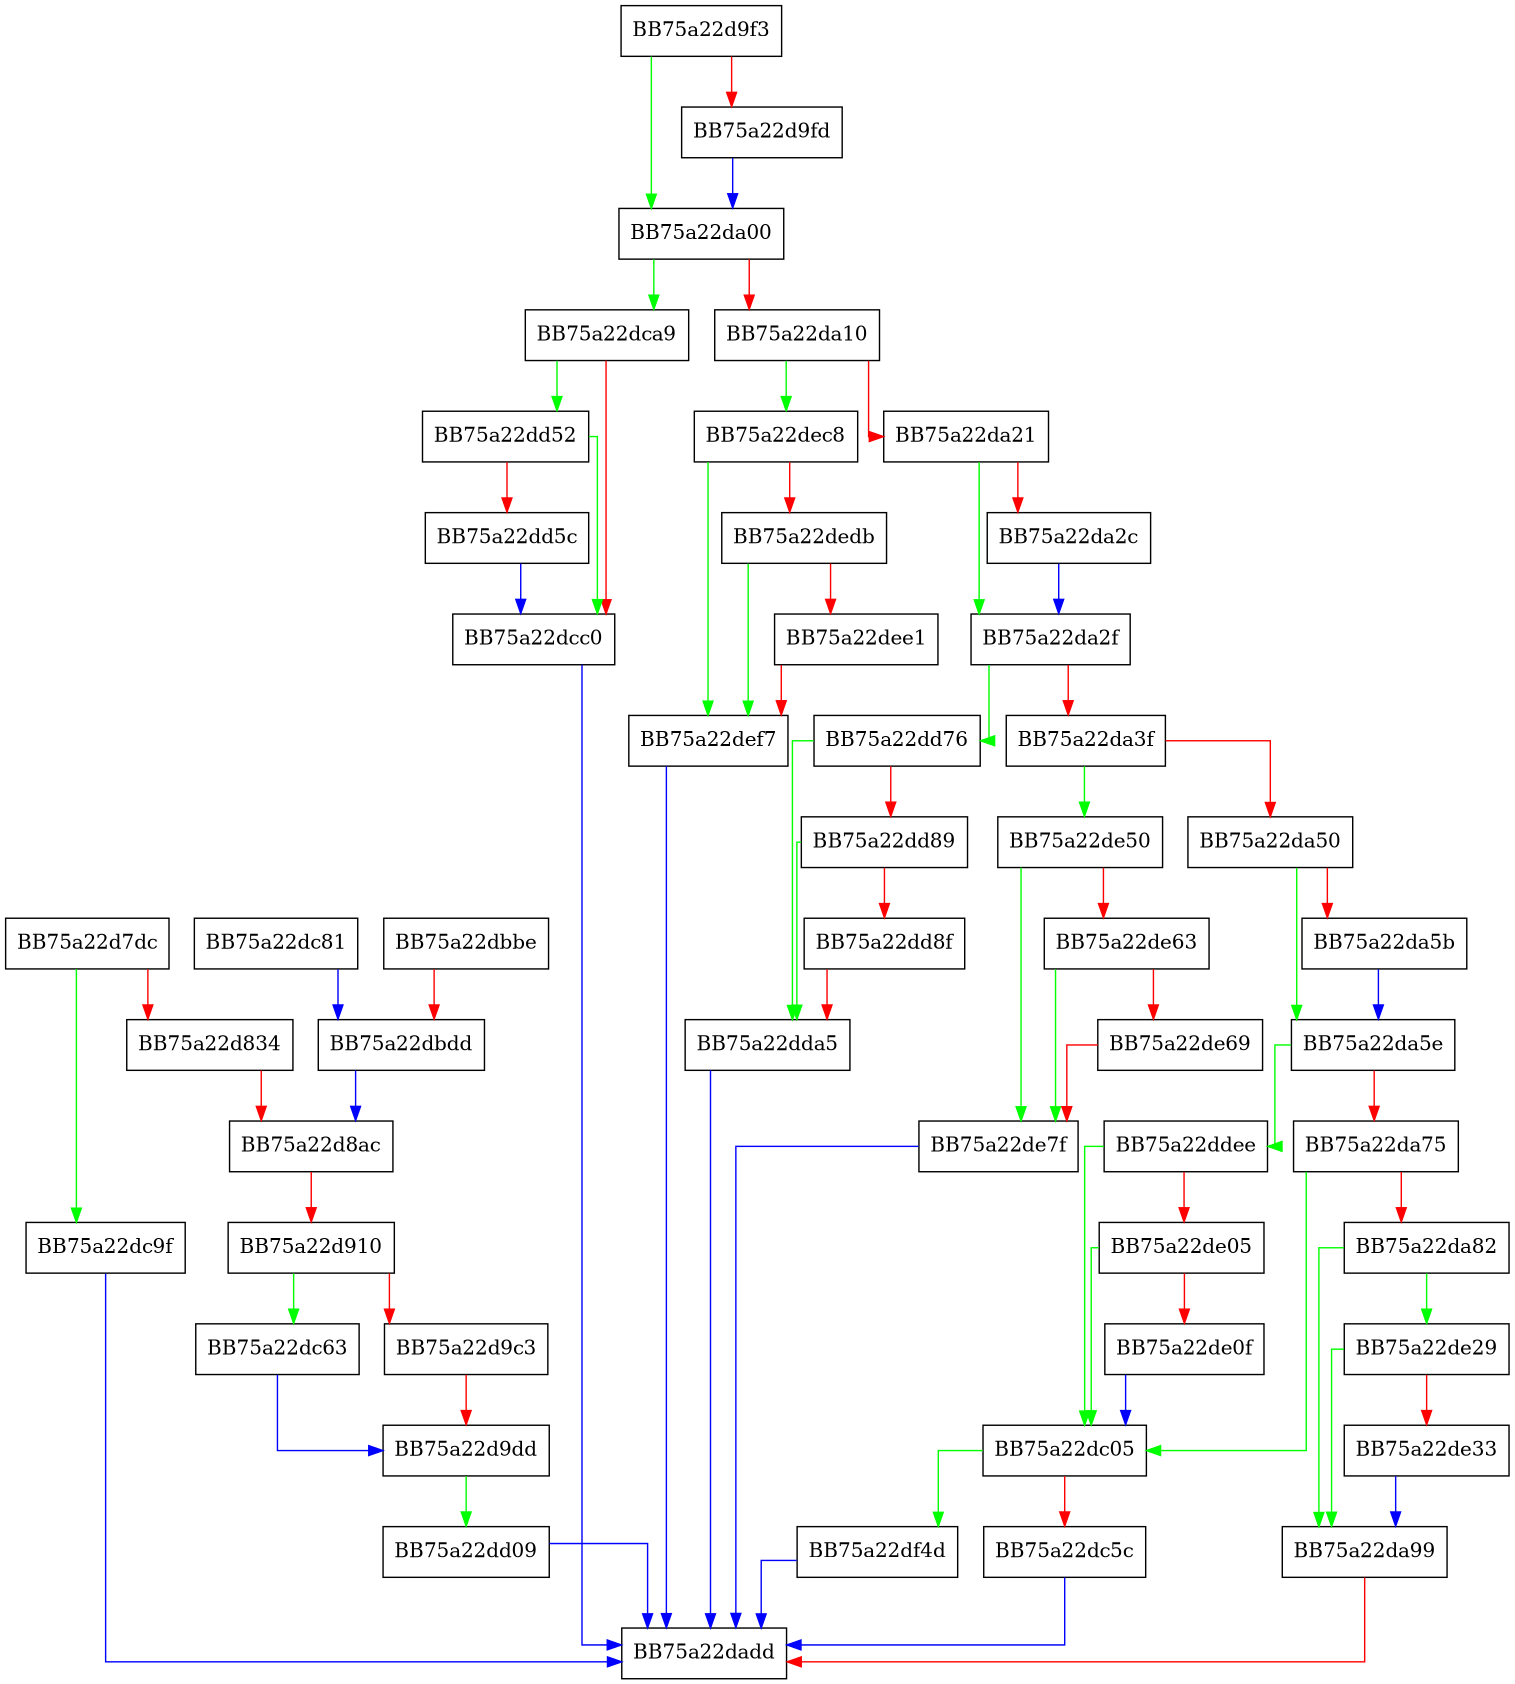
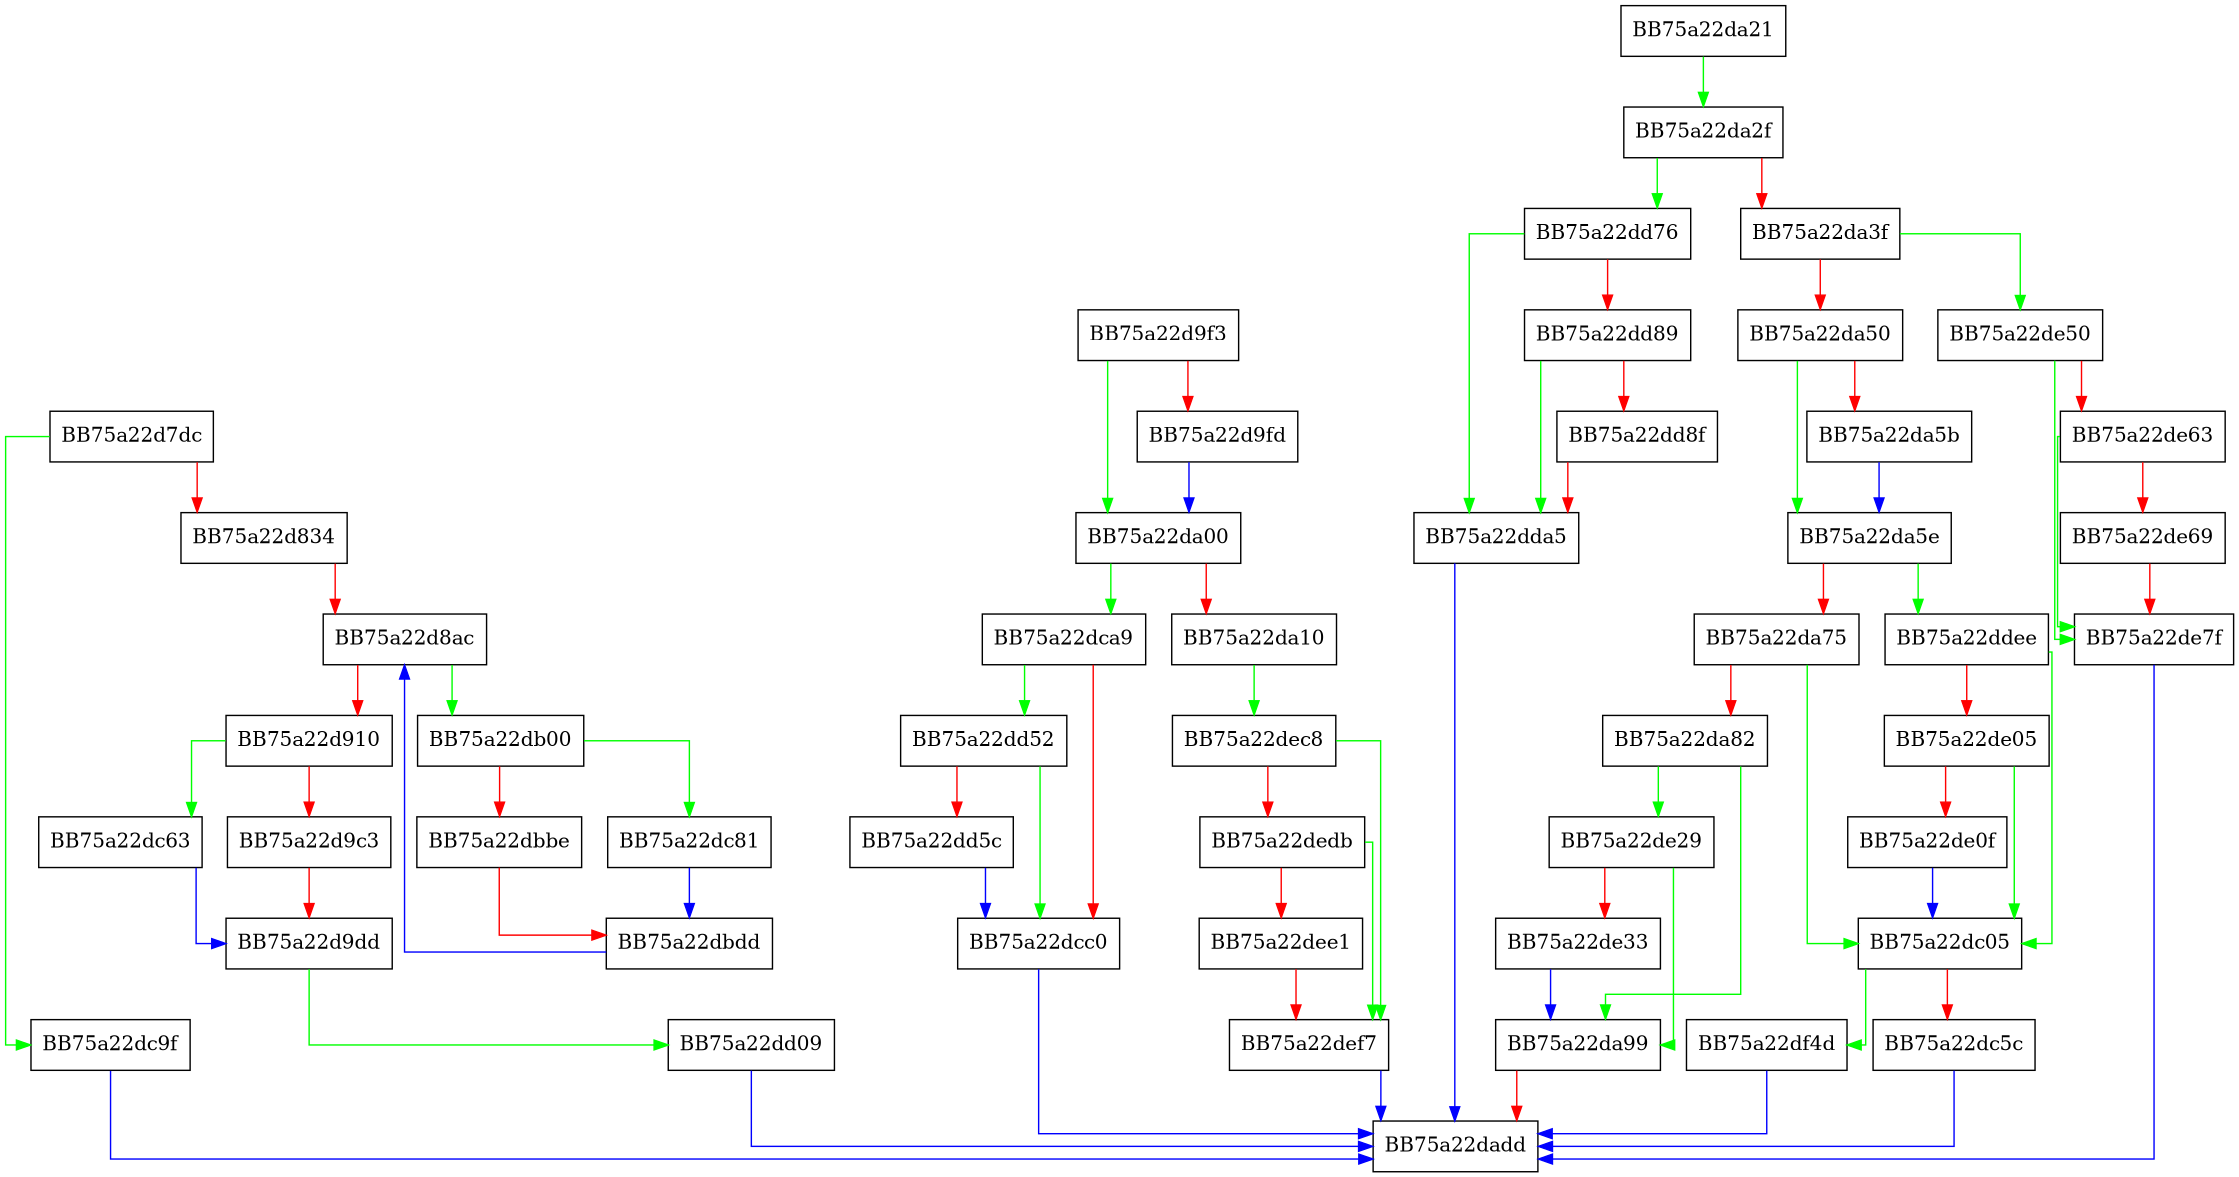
(869, 399) -> none
(1069, 538) -> none
none -> (501, 741)
